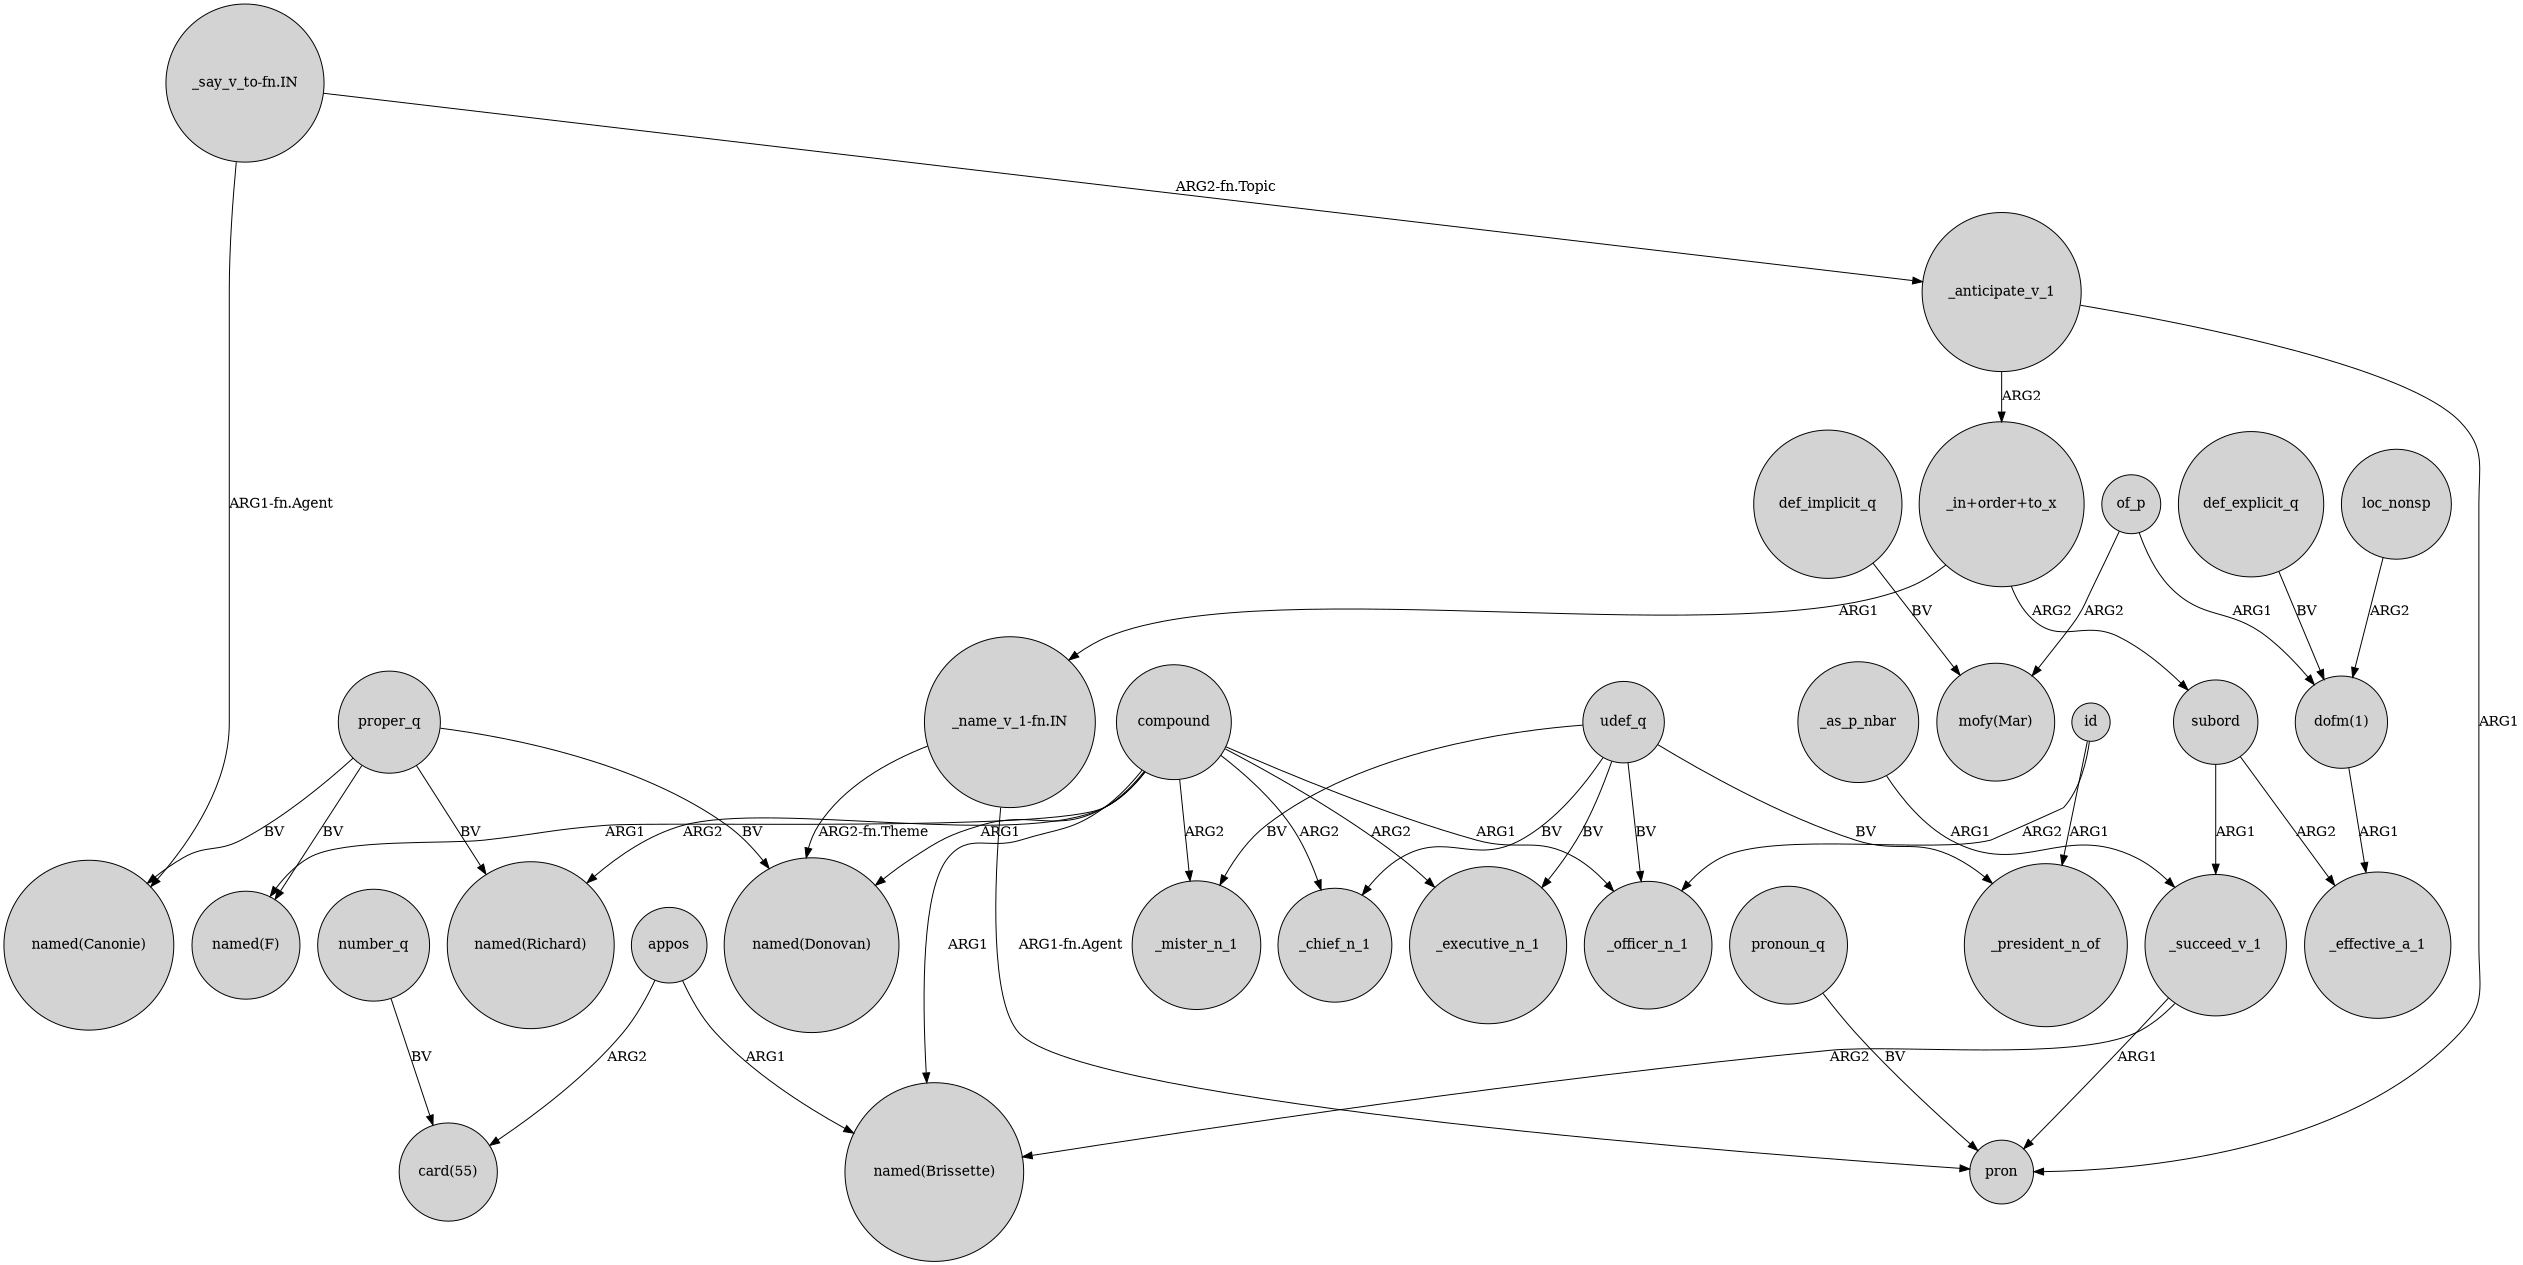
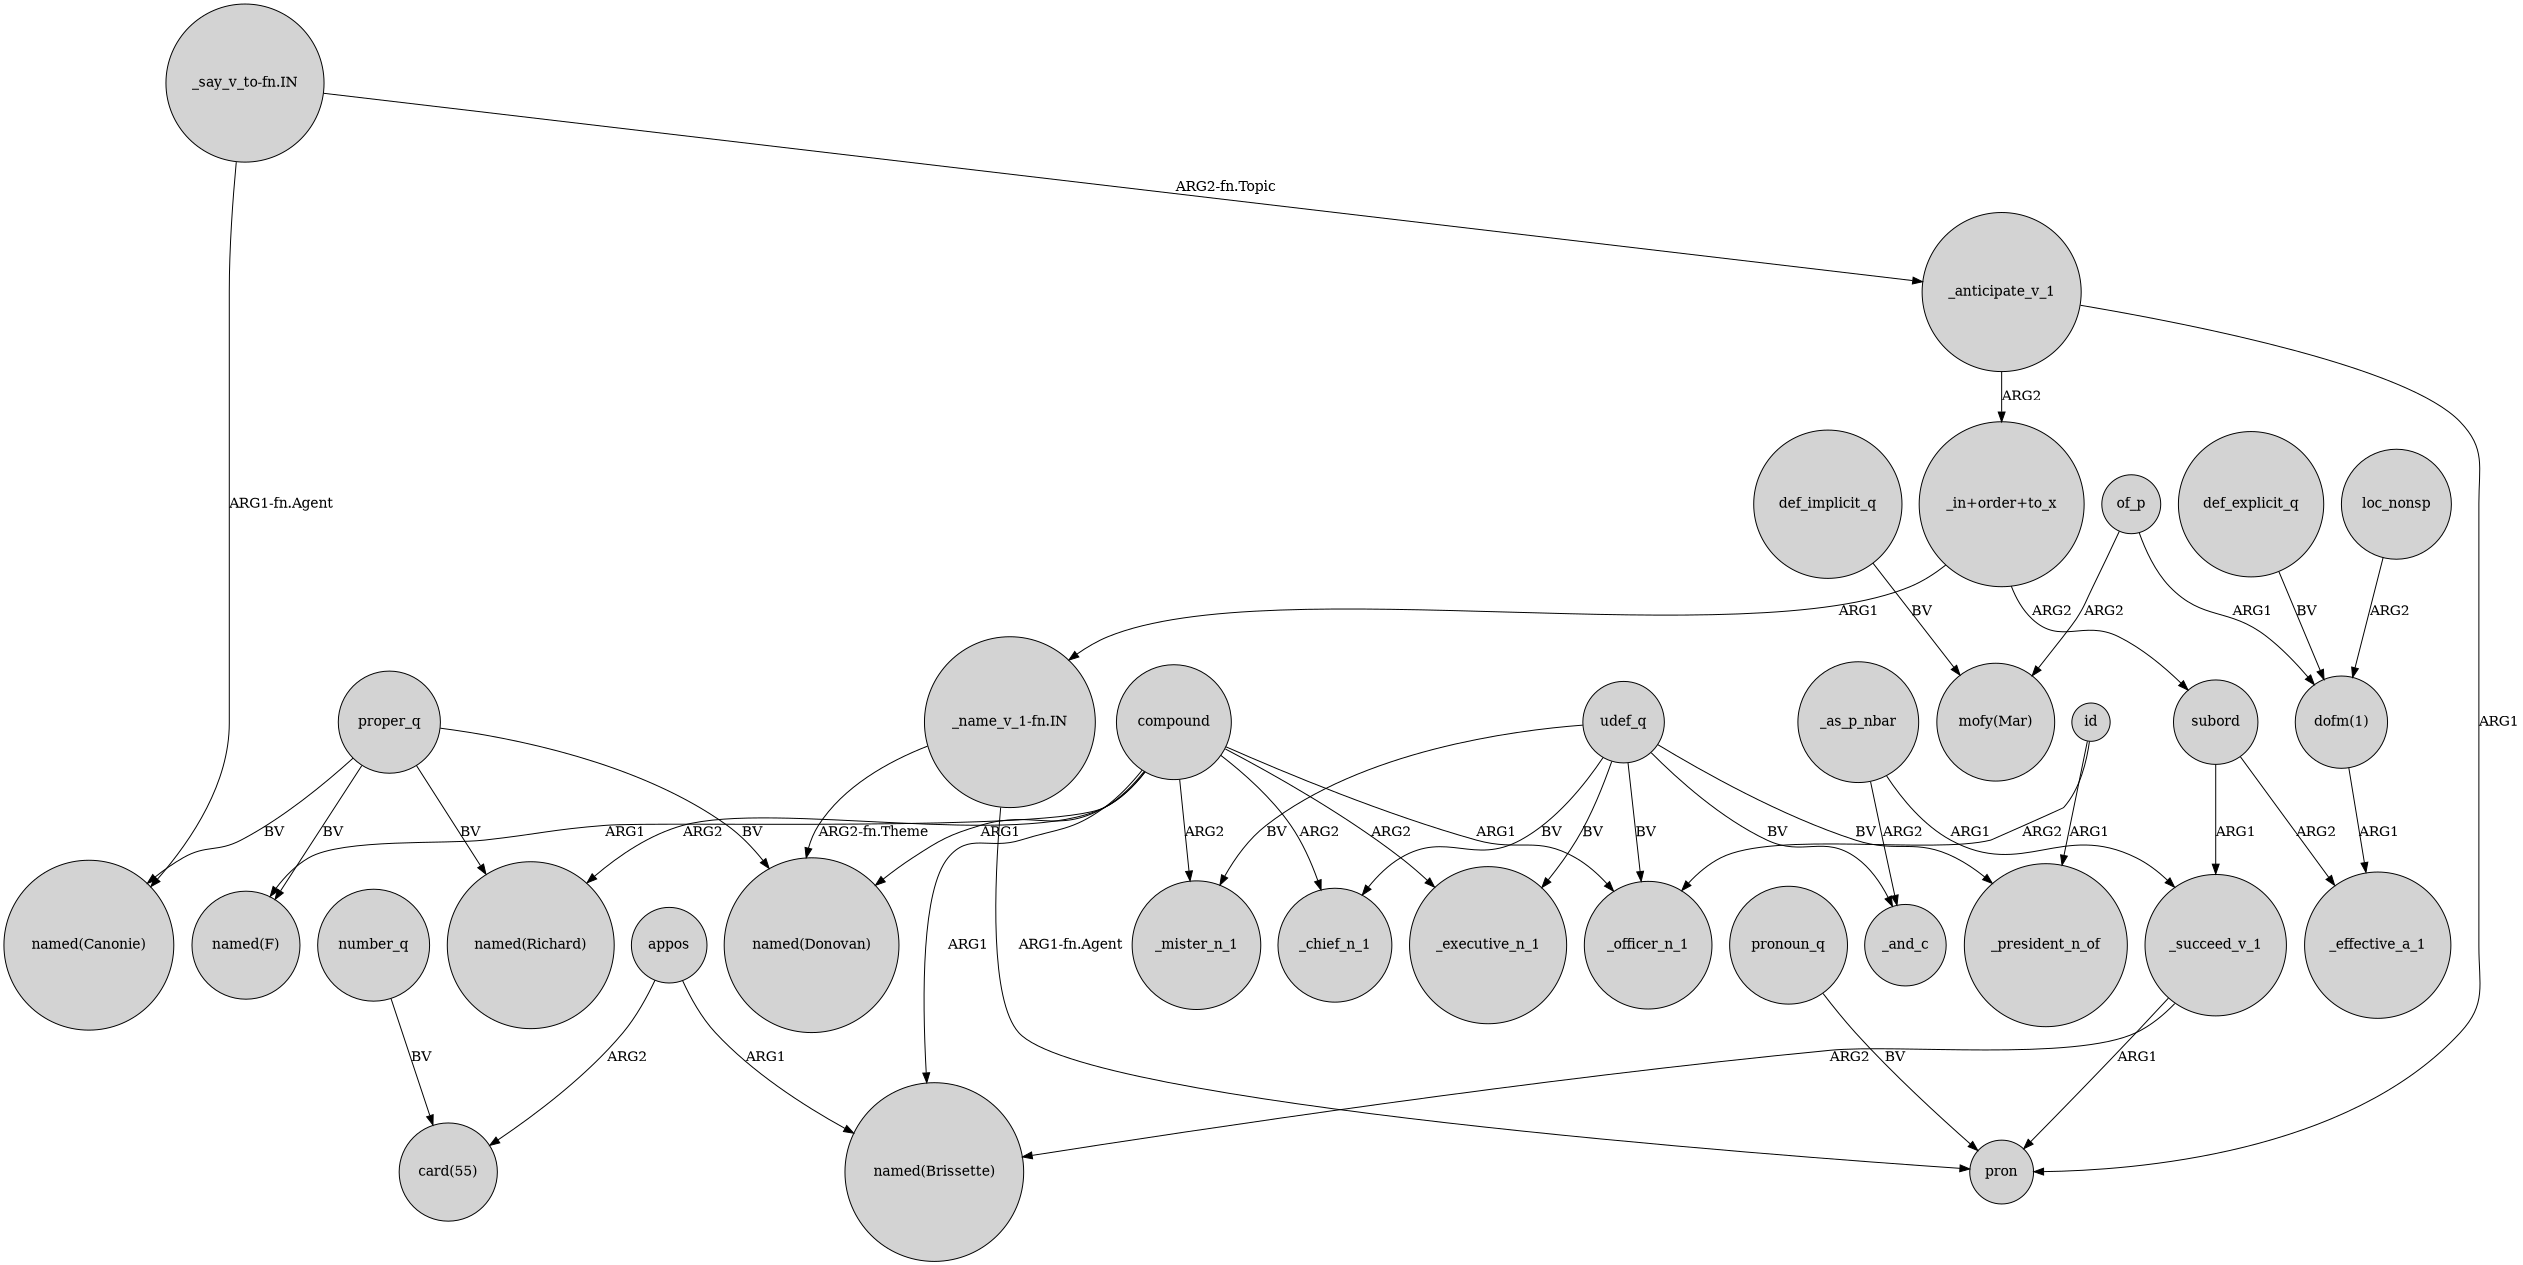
none -> (1905, 945)
